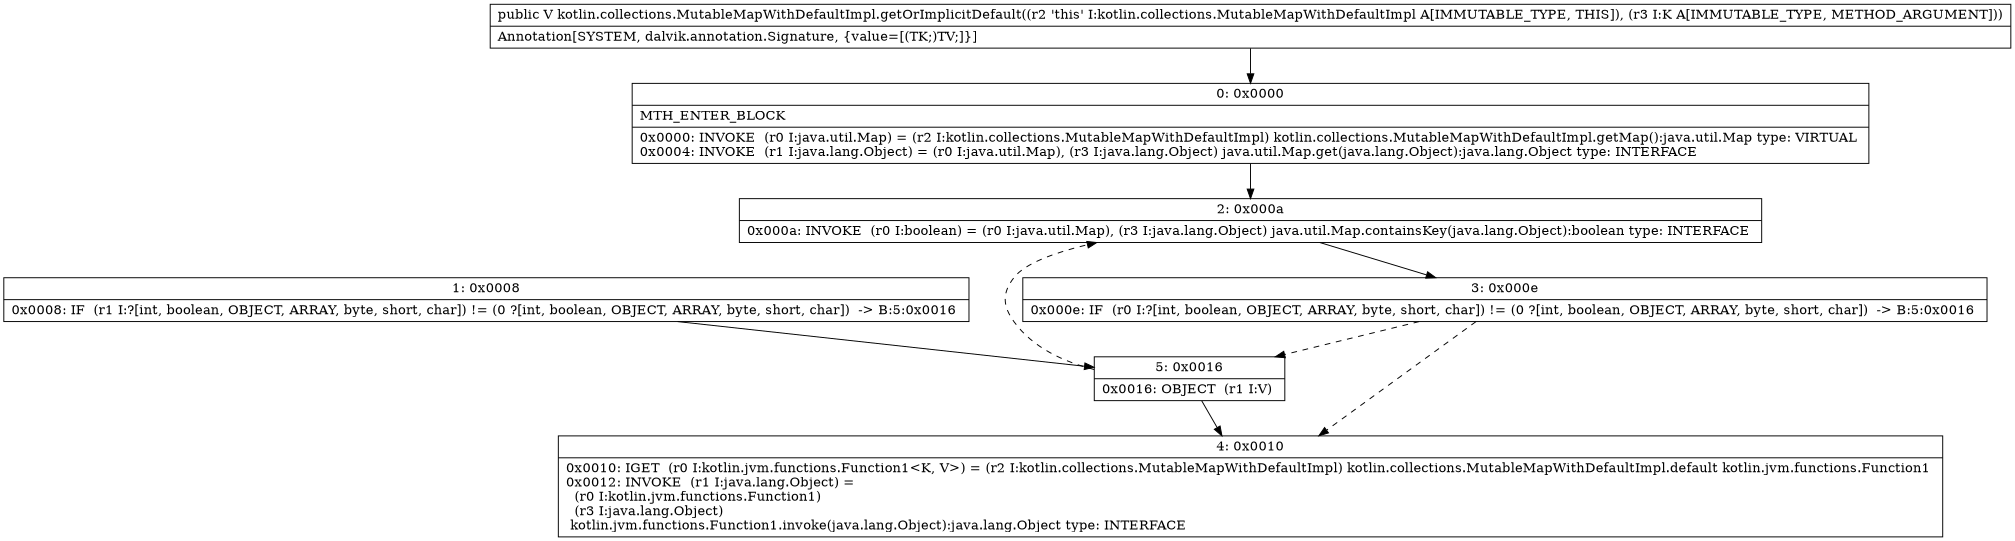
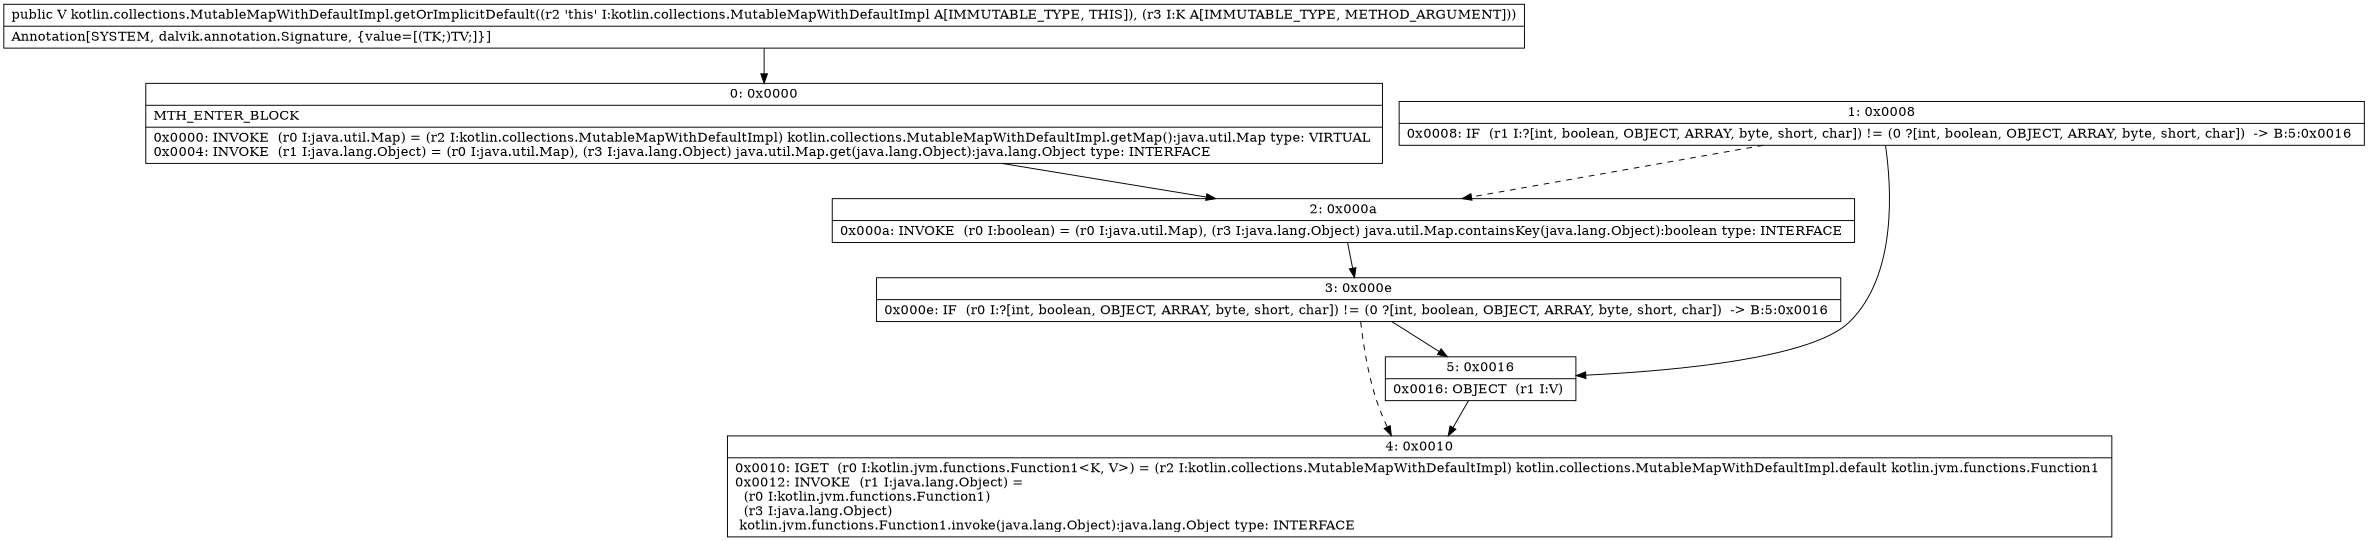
(1006, 306) -> (1617, 171)
(1352, 338) -> (1415, 337)
